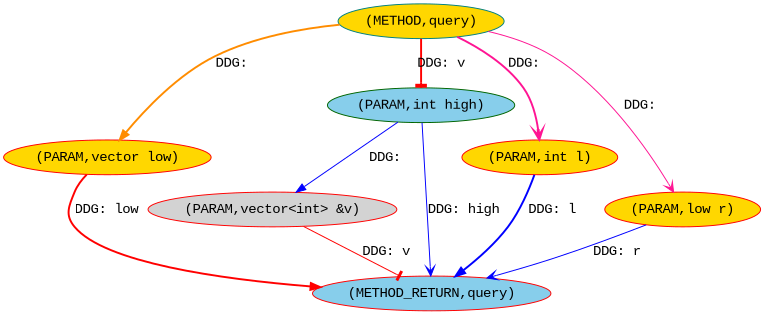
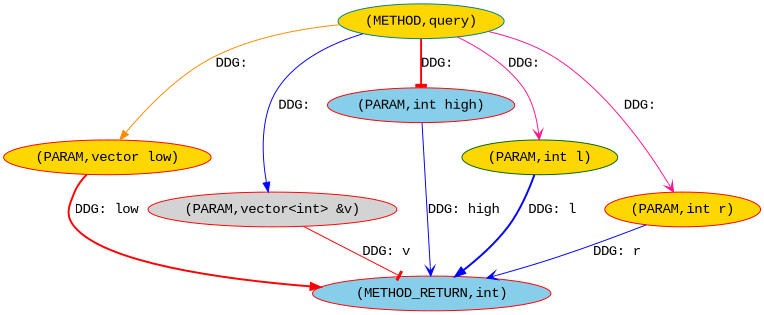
(220, 54) -> (220, 54)
(441, 63) -> (441, 63)
(511, 73) -> (511, 73)
(421, 105) -> (421, 105)
(351, 154) -> (280, 86)
(540, 157) -> (540, 157)
(683, 209) -> (683, 209)
(432, 293) -> (432, 293)
